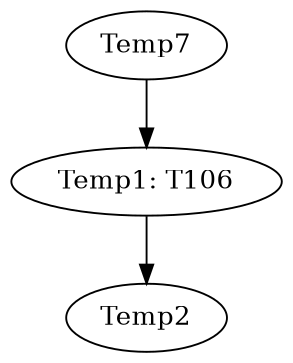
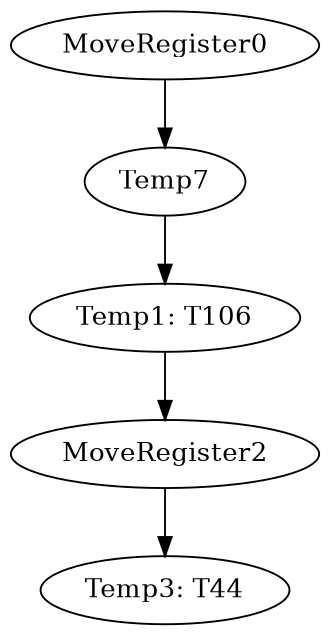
none -> (165, 45)
(147, 318) -> (165, 454)
none -> (165, 590)
